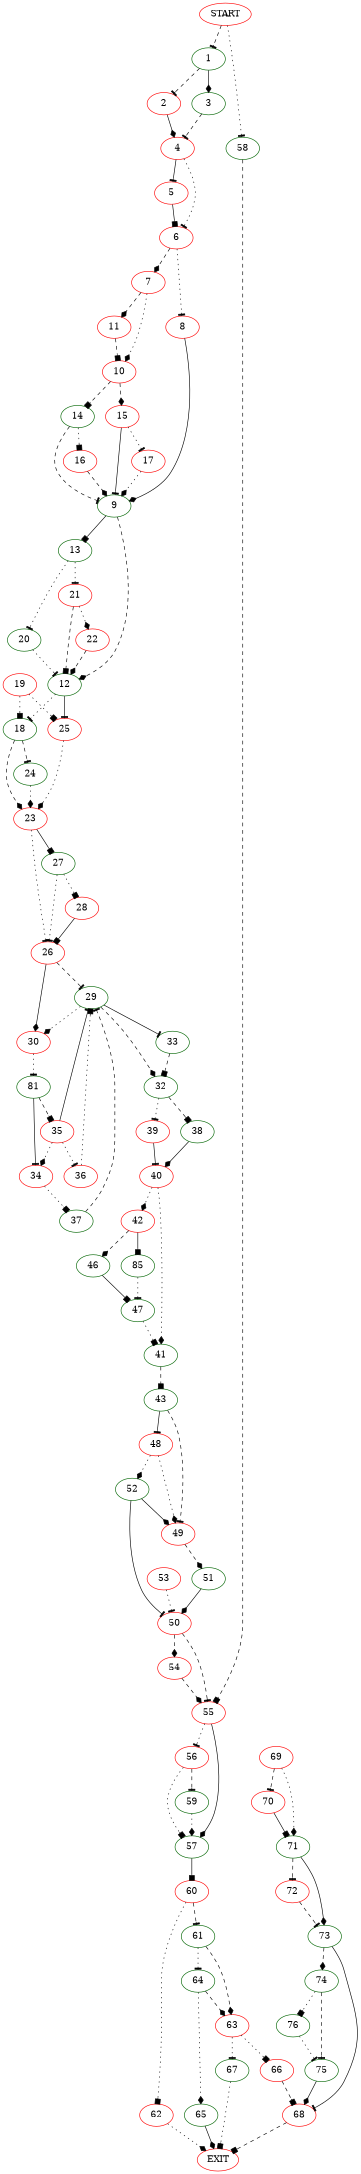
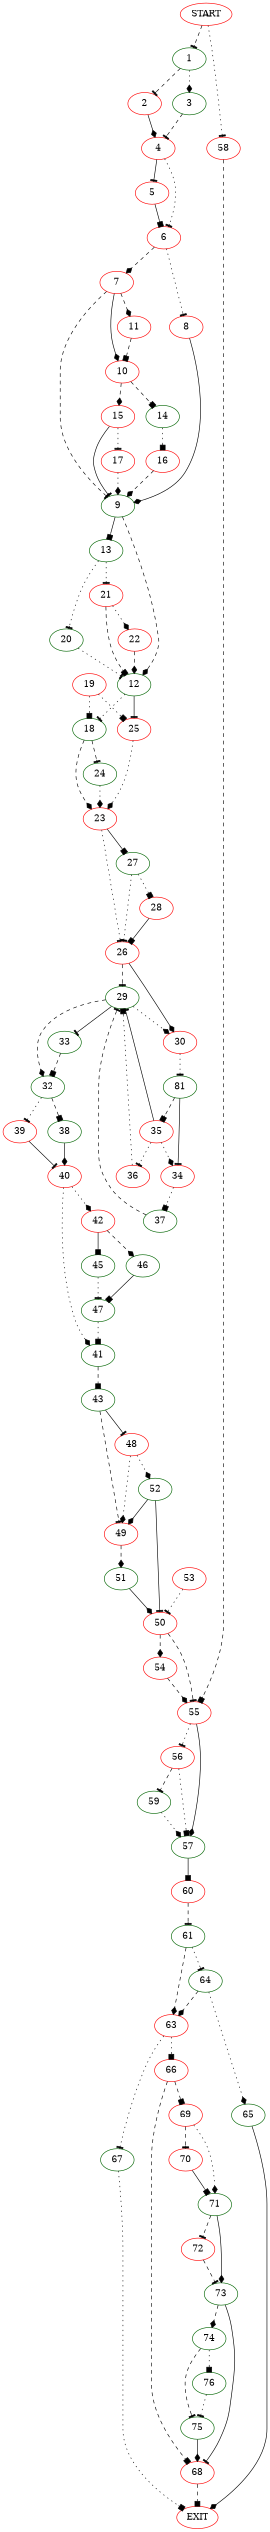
(209, 78) -> (189, 78)
(243, 148) -> (224, 148)
(141, 325) -> (111, 324)
(57, 471) -> (60, 393)
(138, 1266) -> (98, 1266)
none -> (178, 2090)
(156, 2115) -> none
